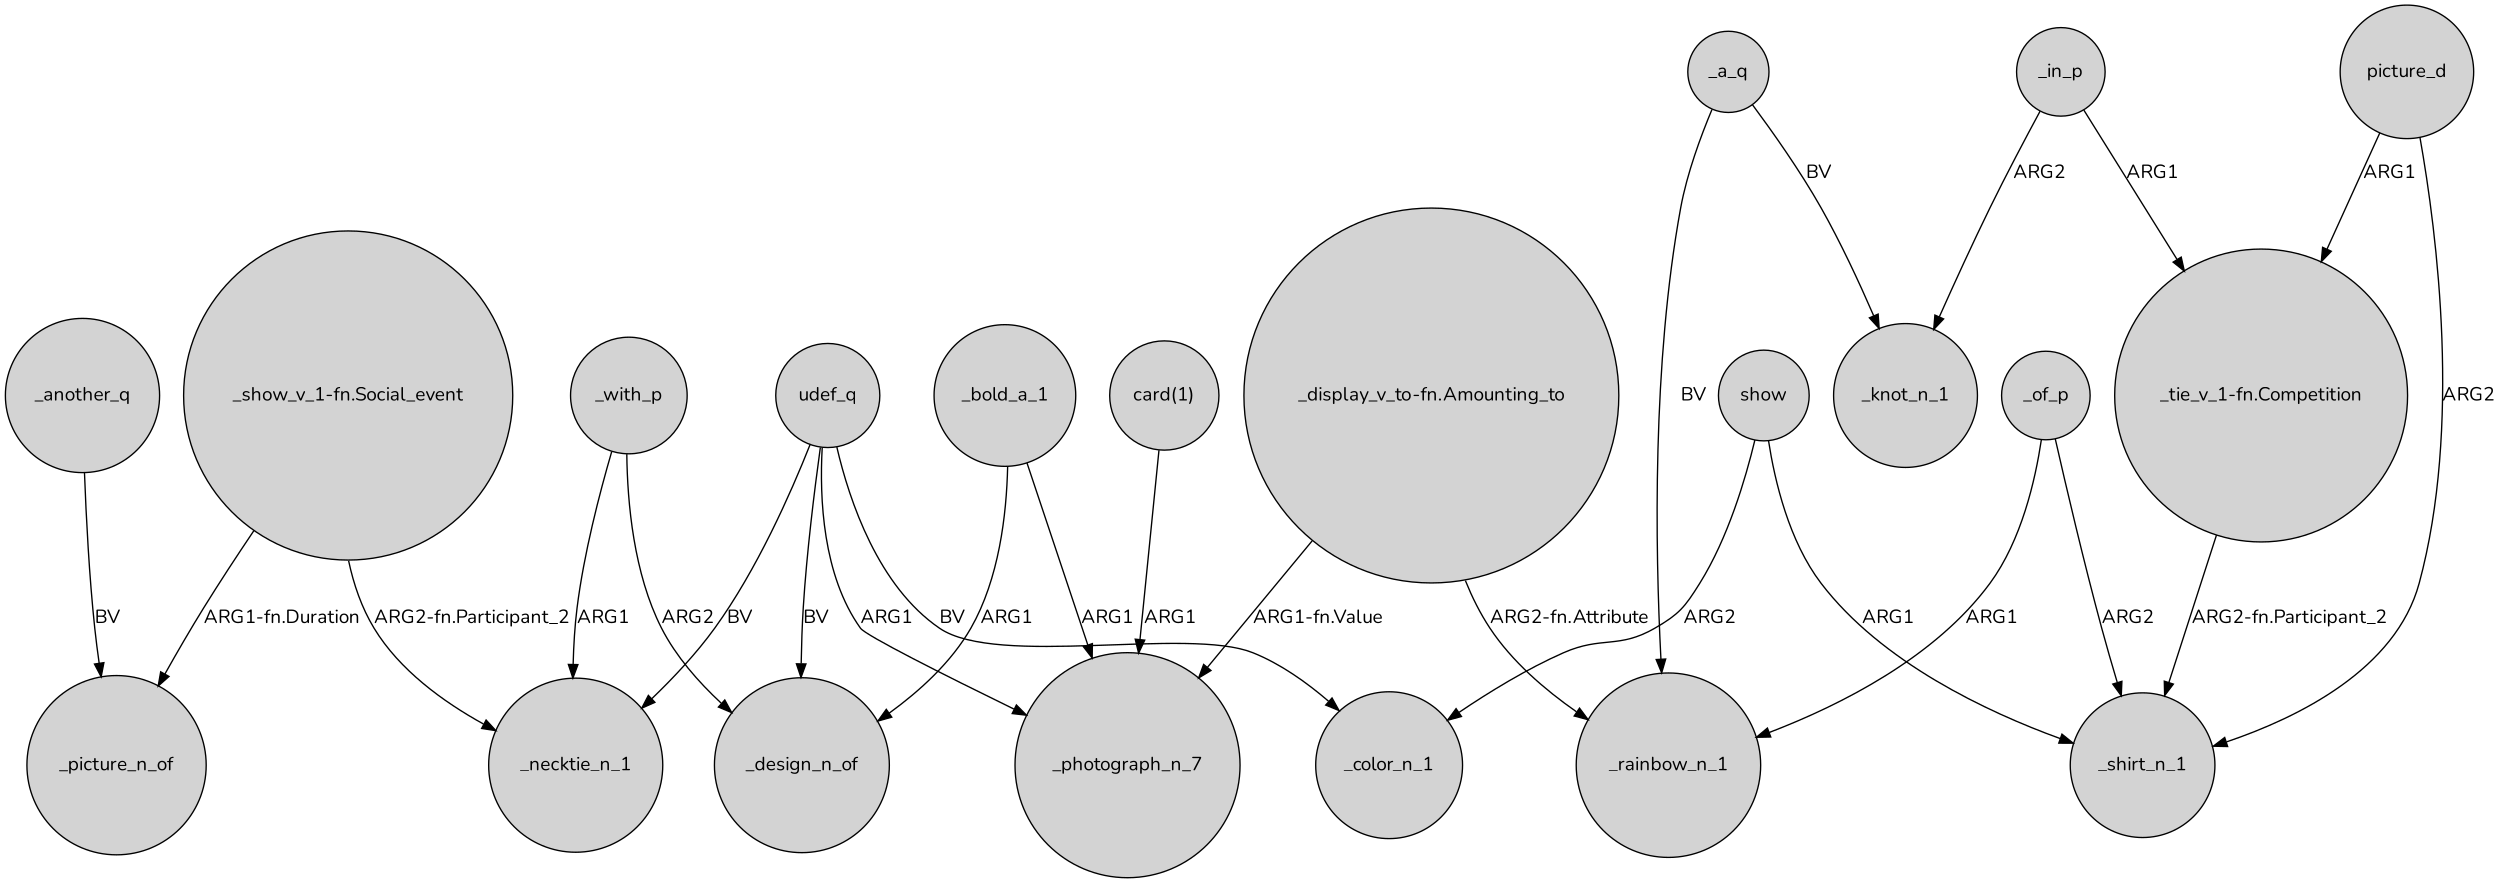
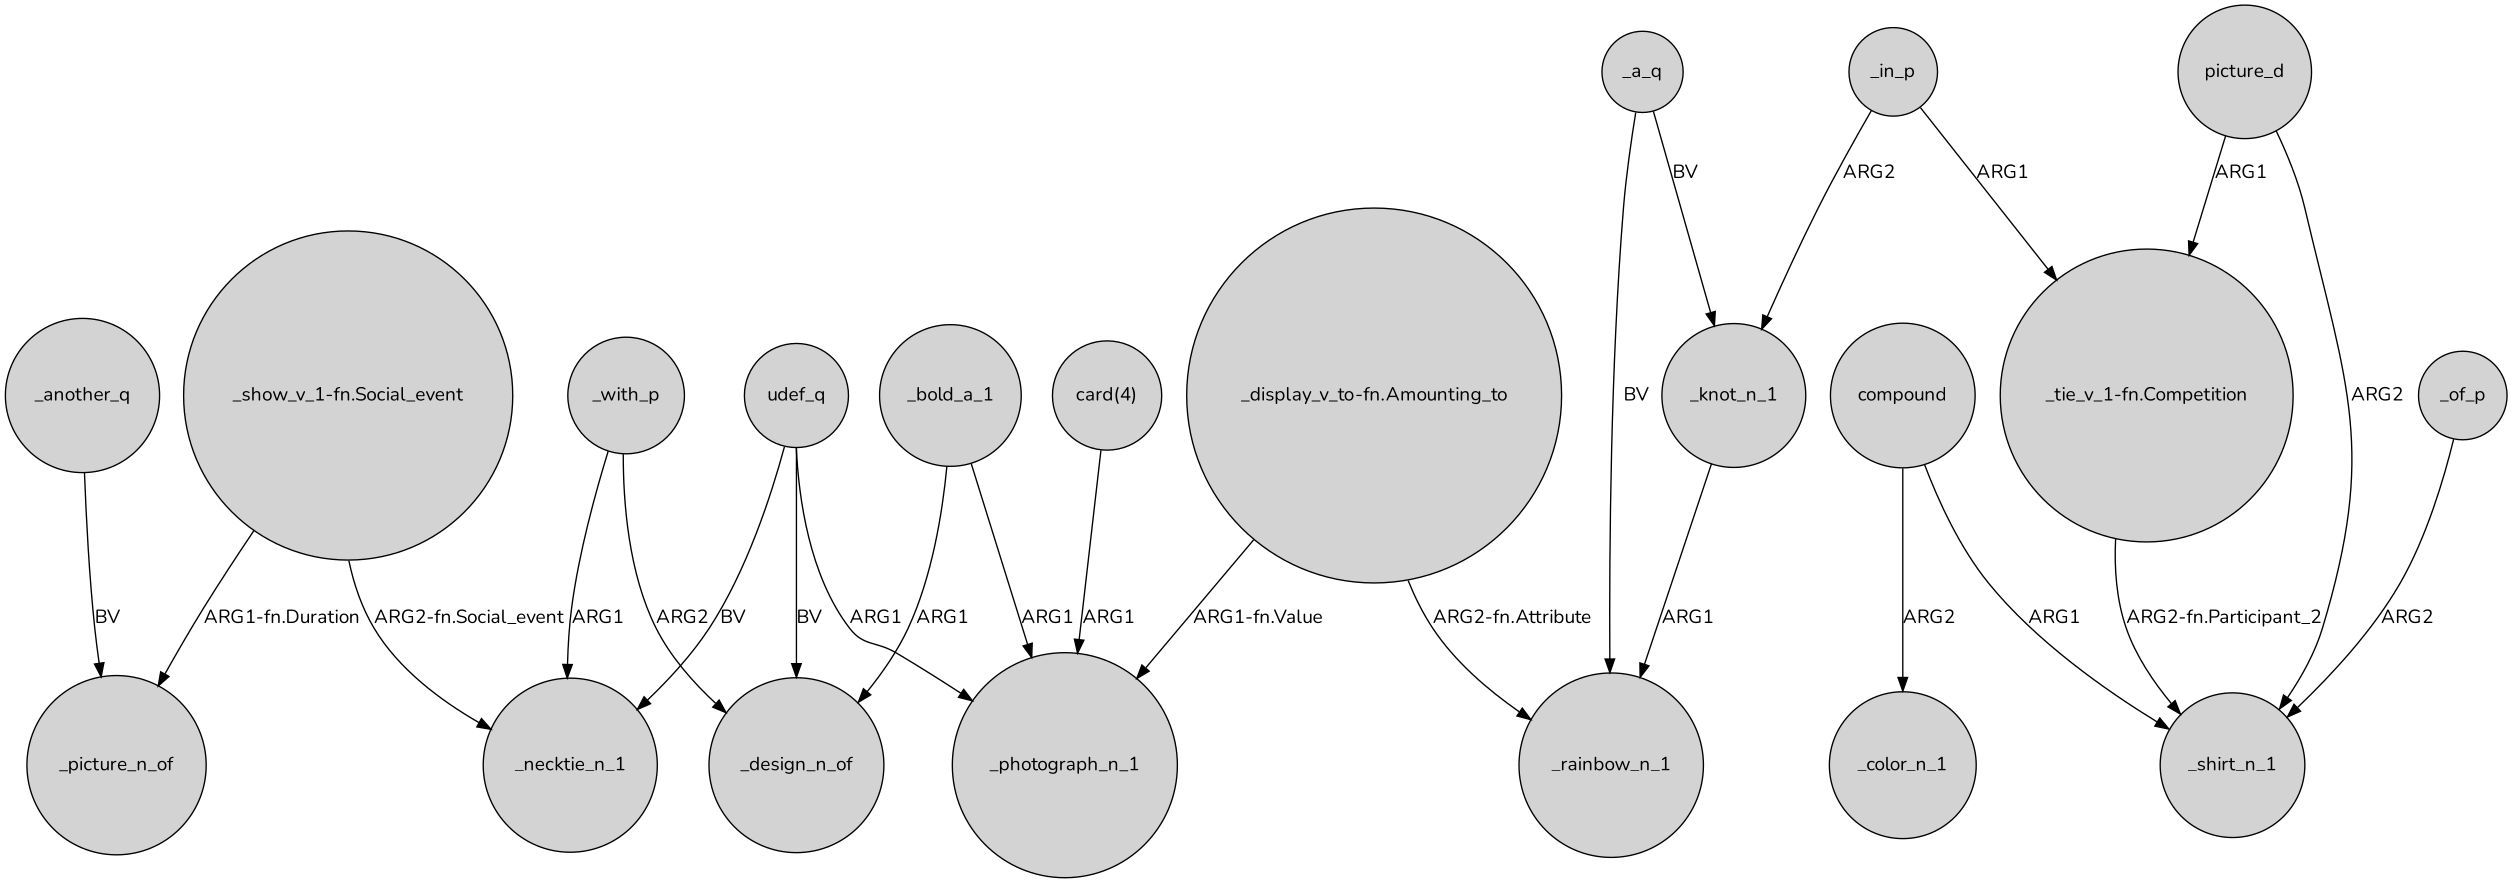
(1164, 396) -> (1107, 396)
(1764, 396) -> (1903, 396)
(472, 618) -> (469, 618)
(1951, 626) -> (1678, 564)
(1034, 646) -> none
(1128, 765) -> (1065, 765)
